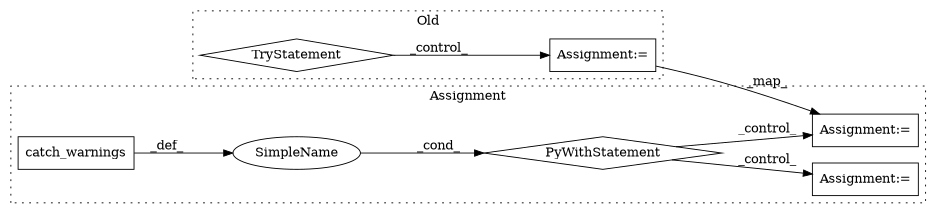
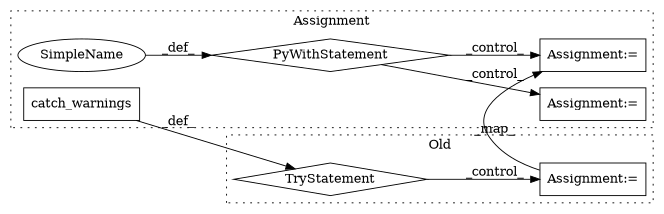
(439, 146) -> (178, 48)
(179, 153) -> (211, 143)
